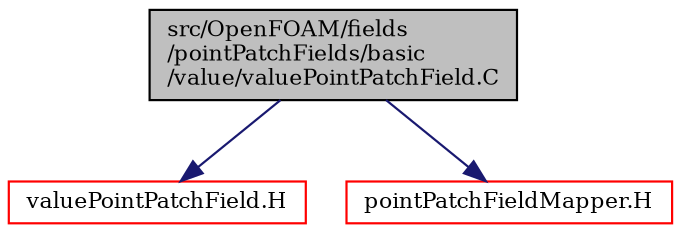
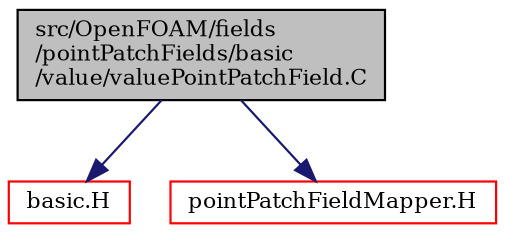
(157, 202) -> (69, 202)
